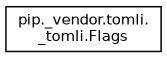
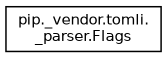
(84, 29) -> (84, 29)
